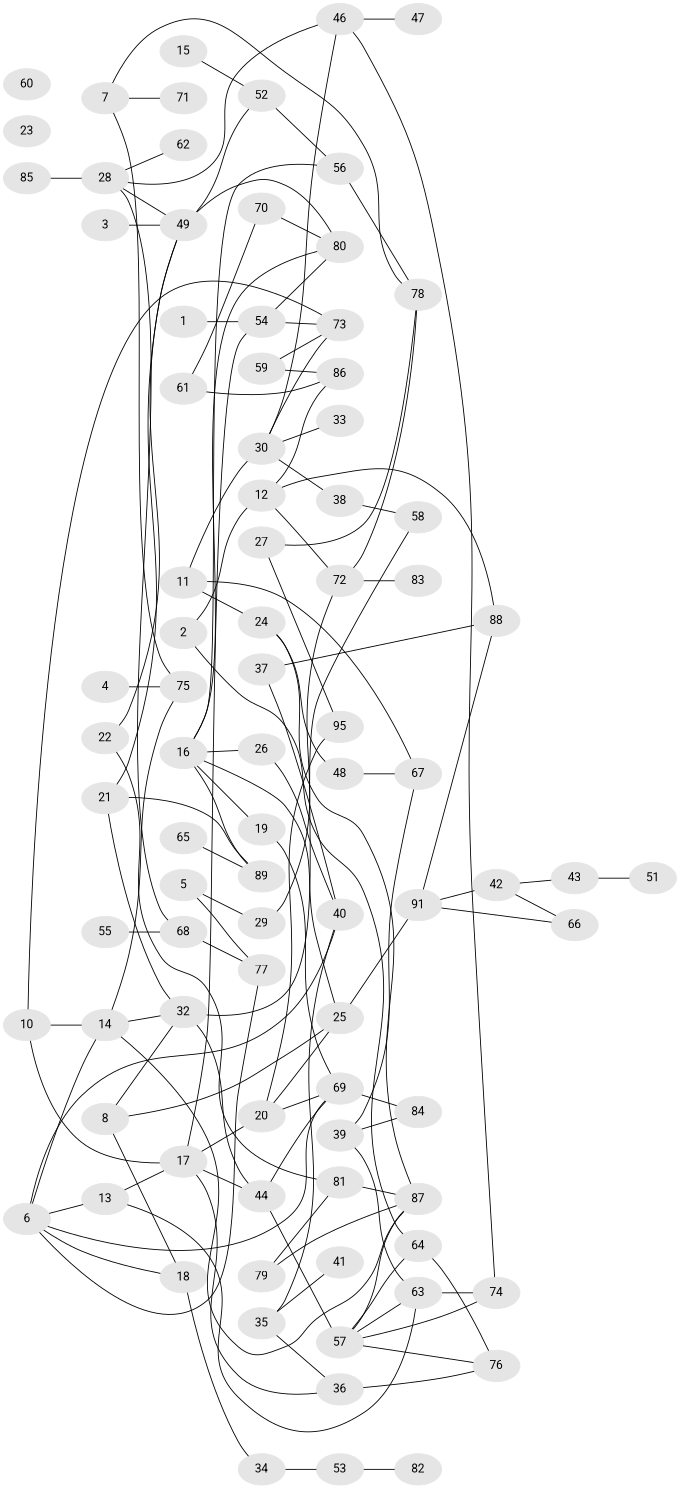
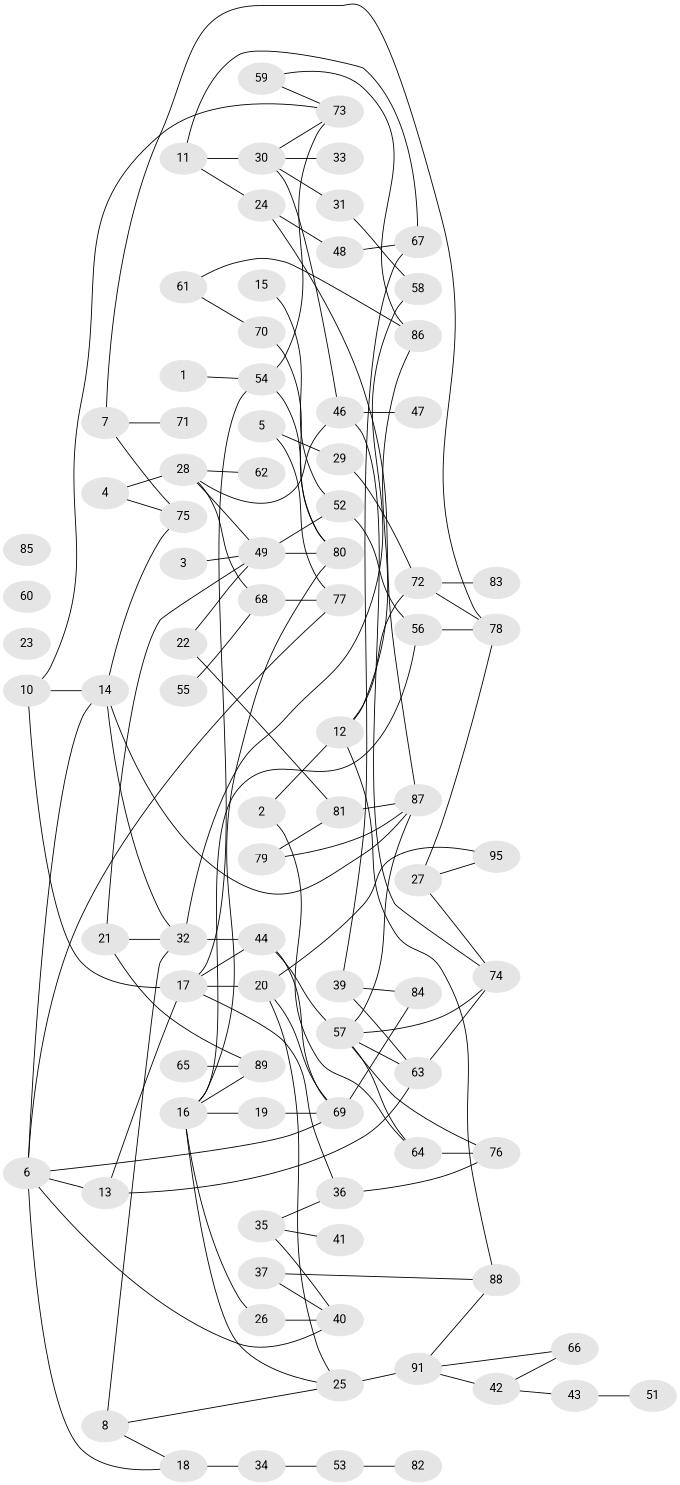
(66, 178) -> (144, 482)
(340, 501) -> (340, 206)
none -> (458, 928)
